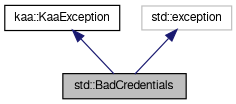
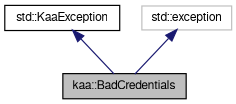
(62, 18) -> (62, 18)
(125, 86) -> (125, 86)
